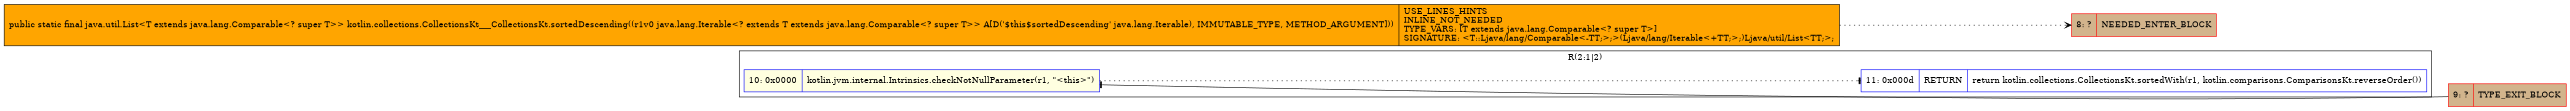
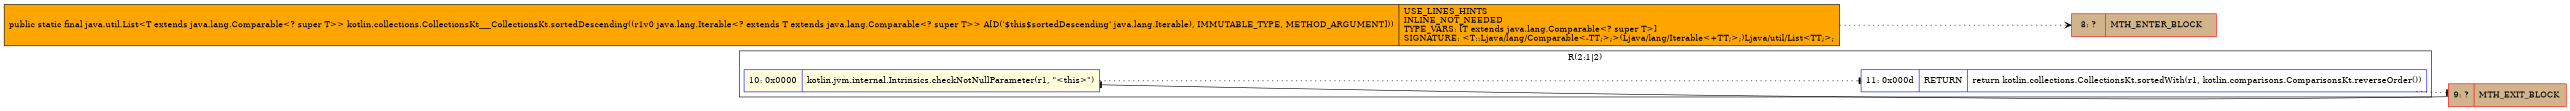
(2156, 25) -> (2156, 25)
none -> (2428, 92)
(2520, 95) -> (2520, 95)
